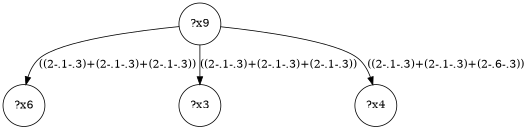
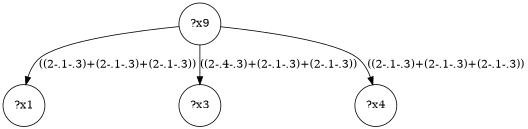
(279, 65) -> (279, 65)
(446, 65) -> (446, 65)
(24, 106) -> (24, 106)
